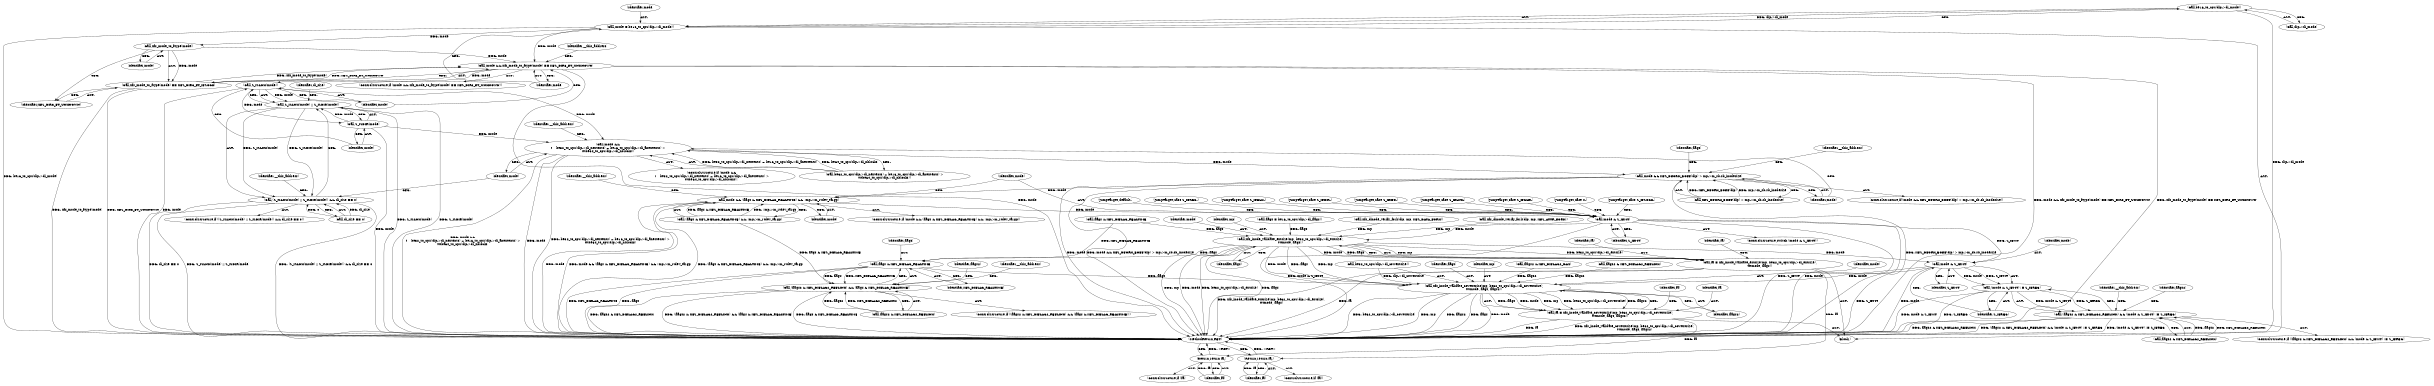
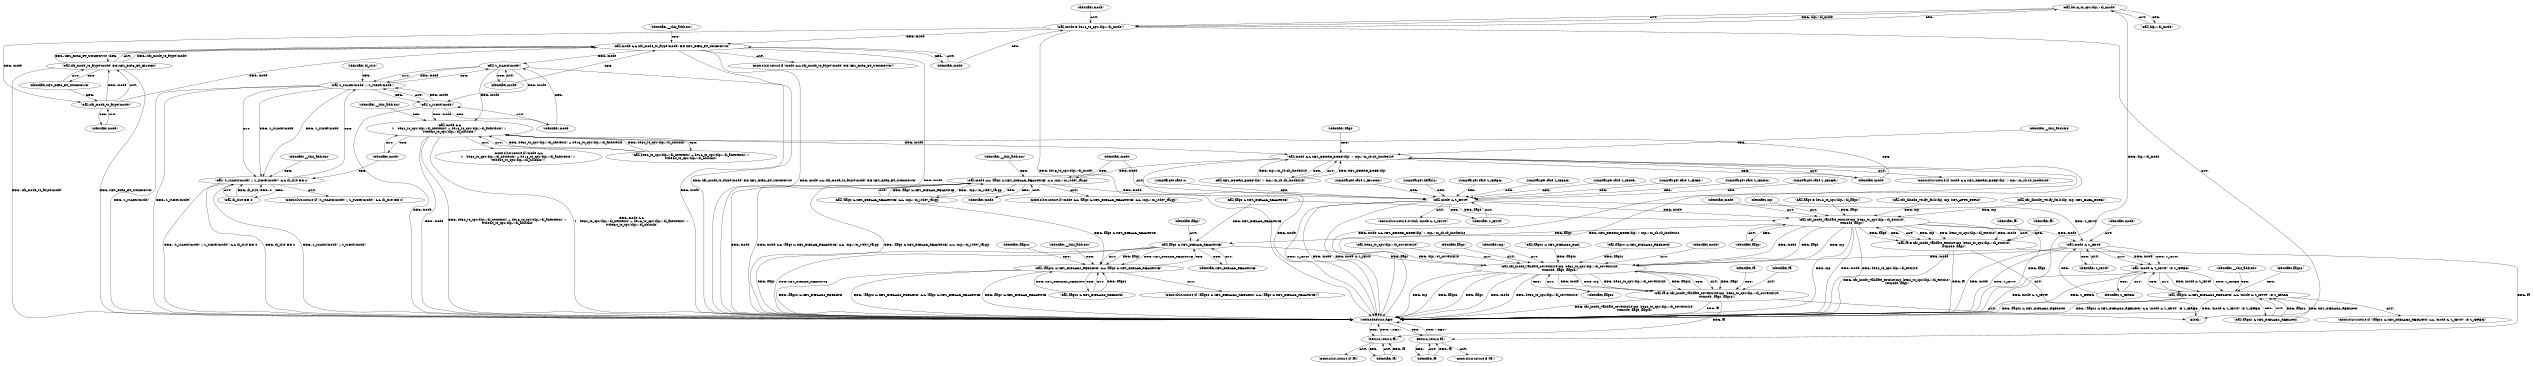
(102, 68) -> (82, 95)
